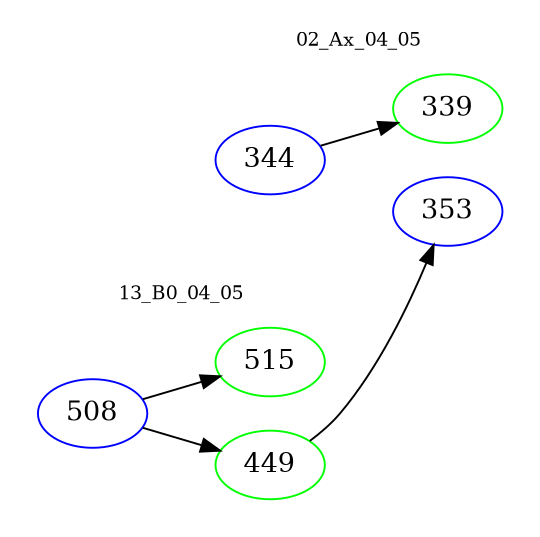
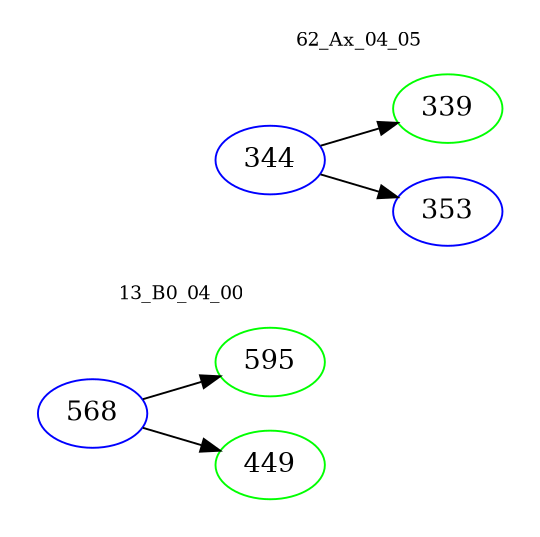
(359, 41) -> (359, 41)
(181, 294) -> (181, 294)
(378, 359) -> (350, 183)
(270, 362) -> (270, 362)
(93, 414) -> (93, 414)
